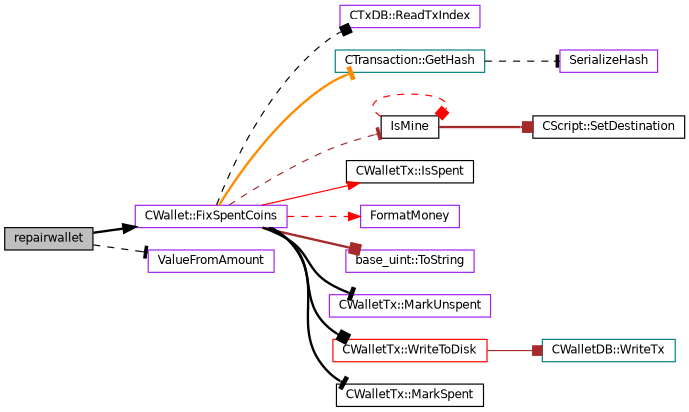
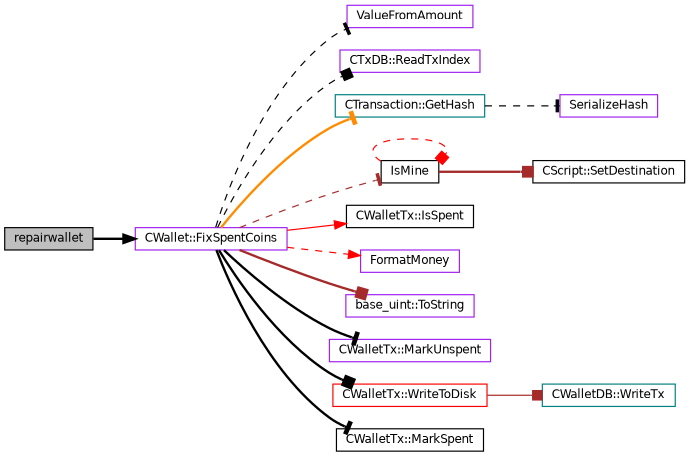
(118, 248) -> (264, 118)
